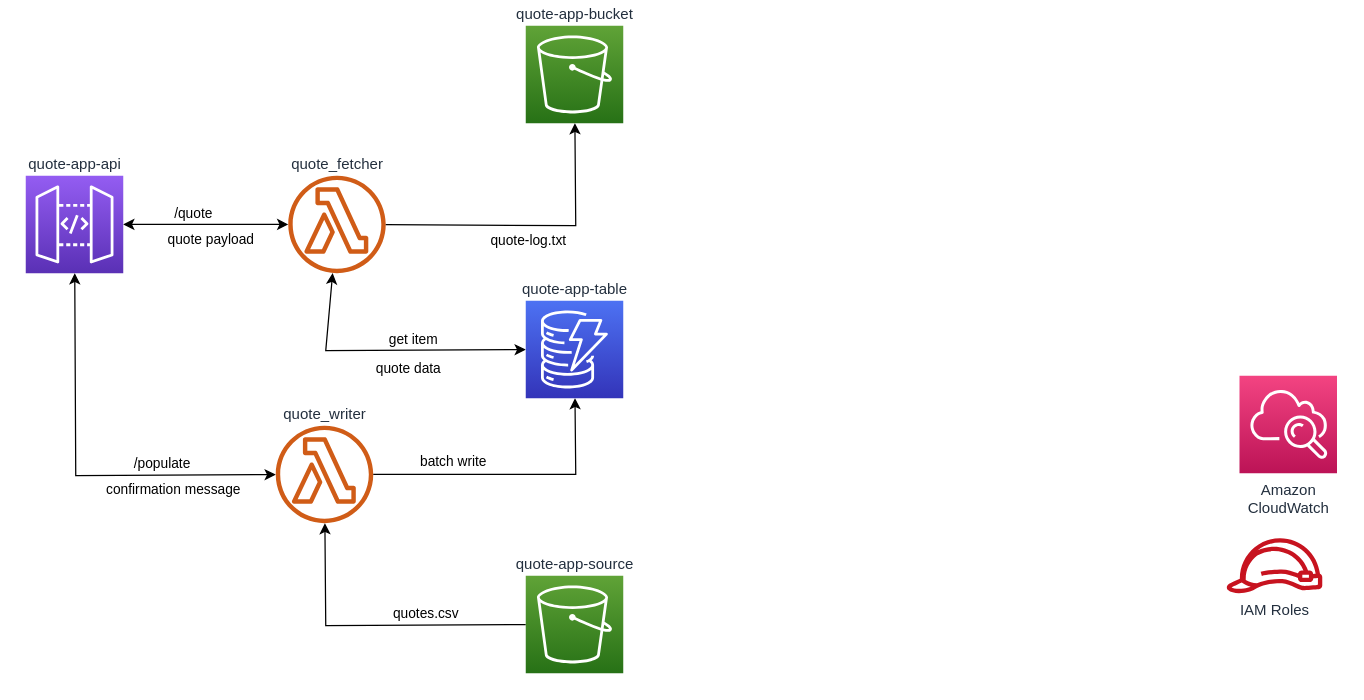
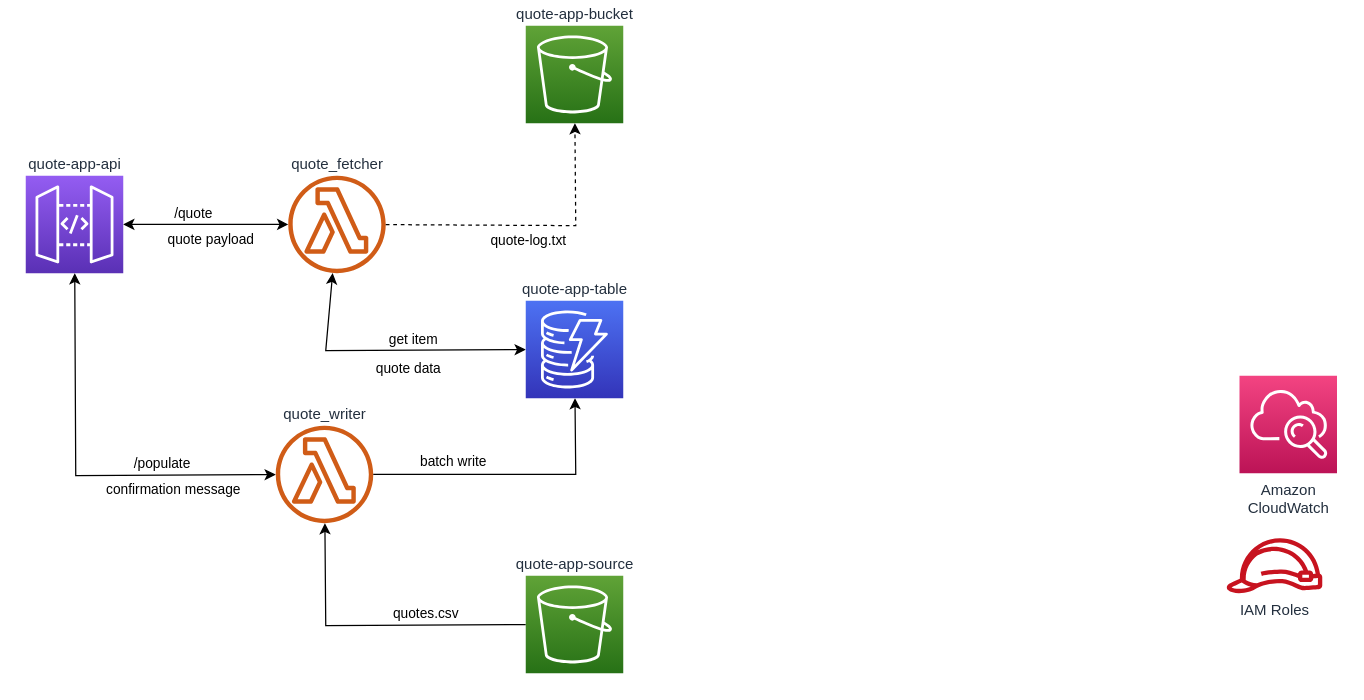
(528, 225) -> (528, 225)
